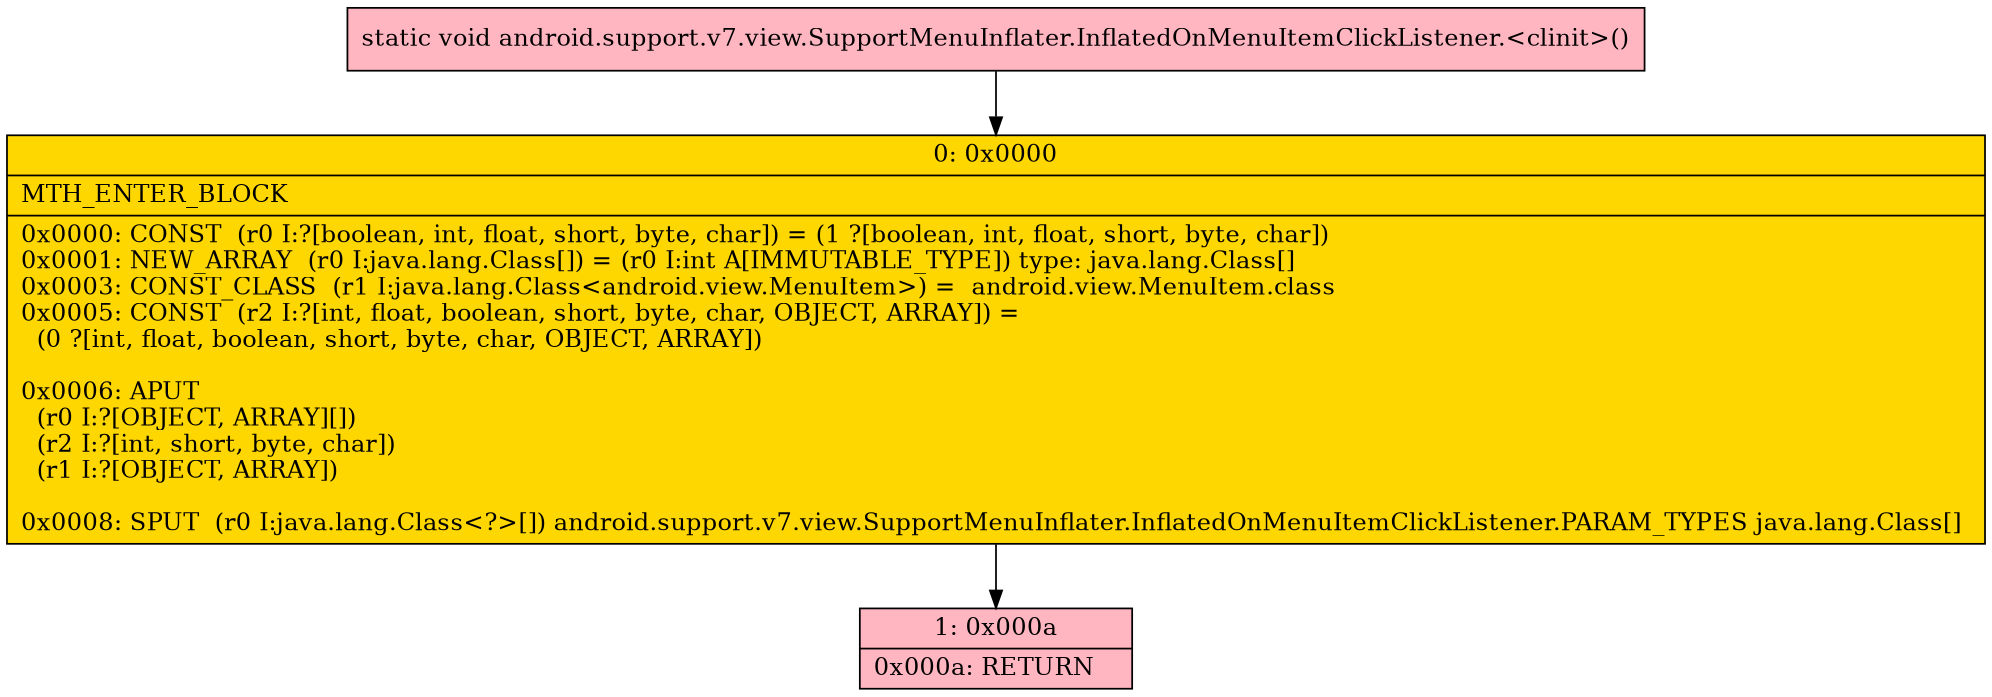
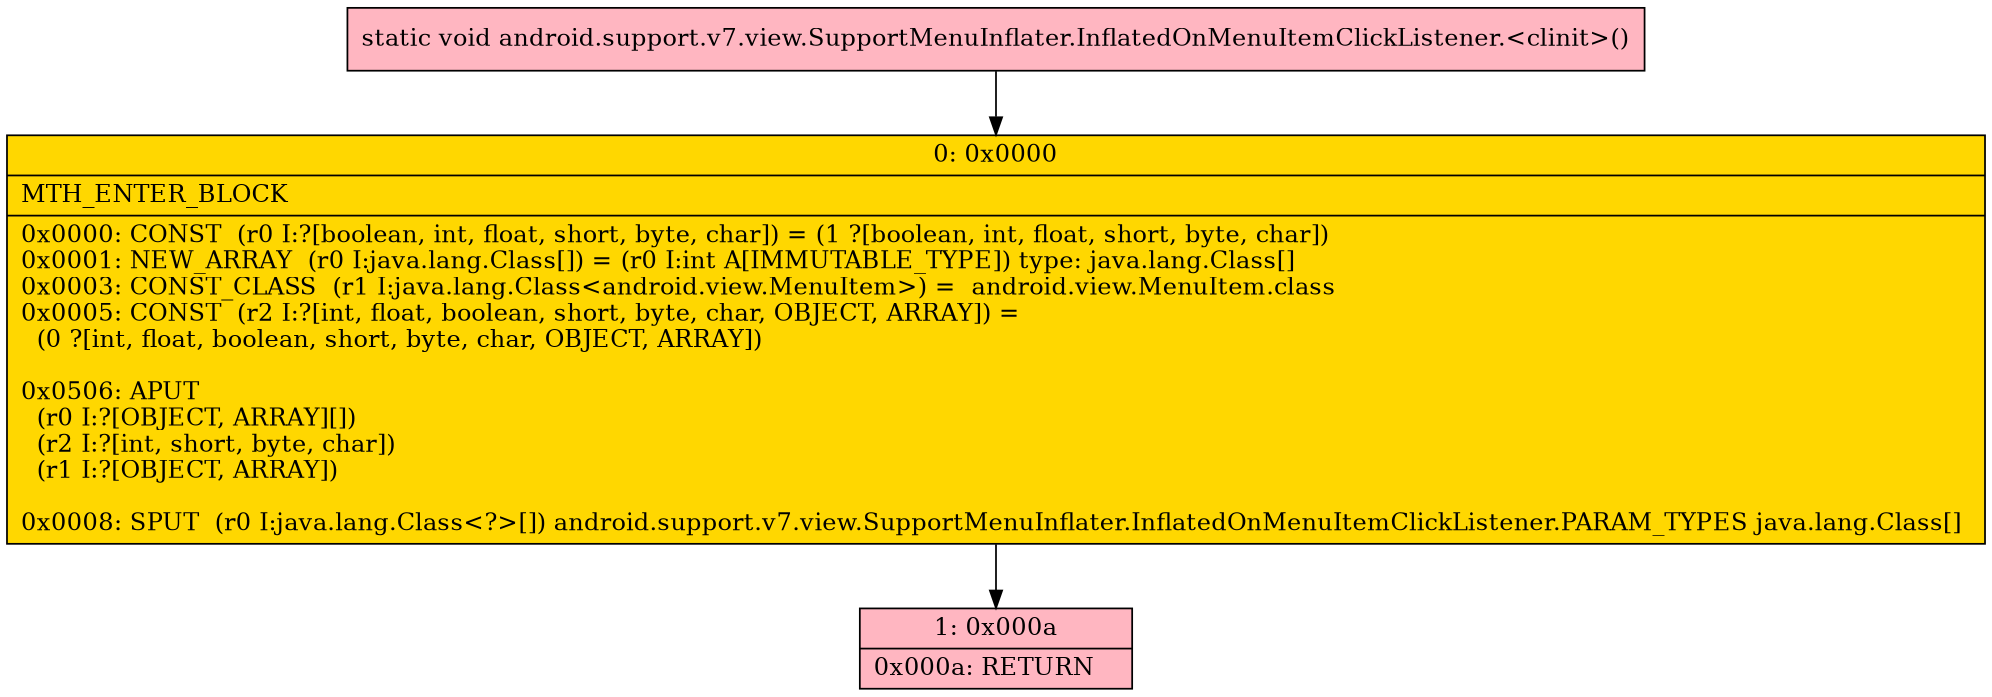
(119, 392) -> (119, 392)
